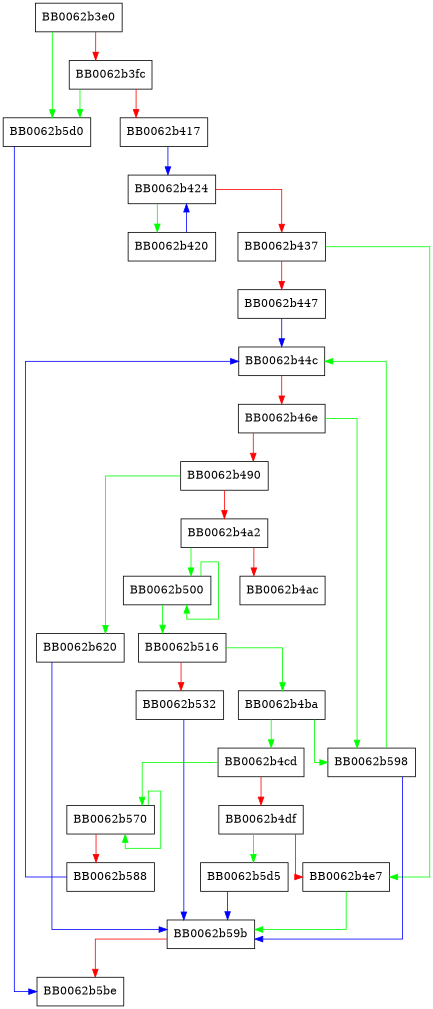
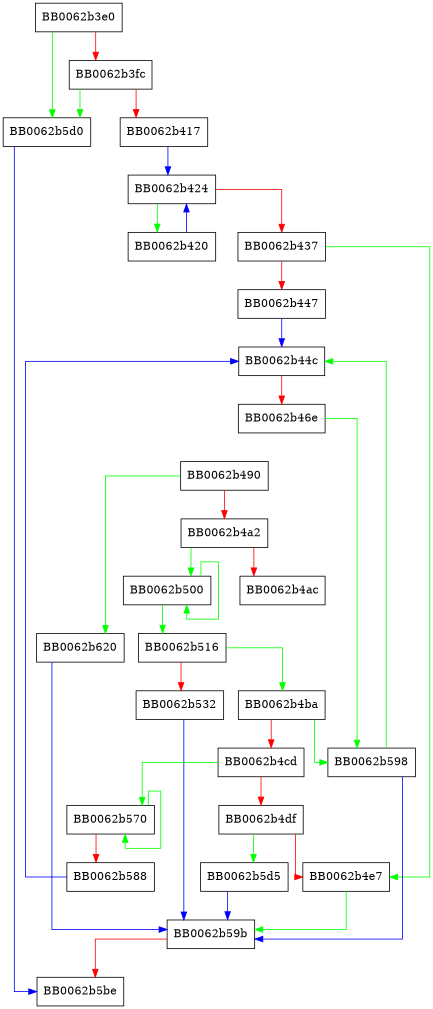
(253, 443) -> none
(271, 730) -> (271, 730)
